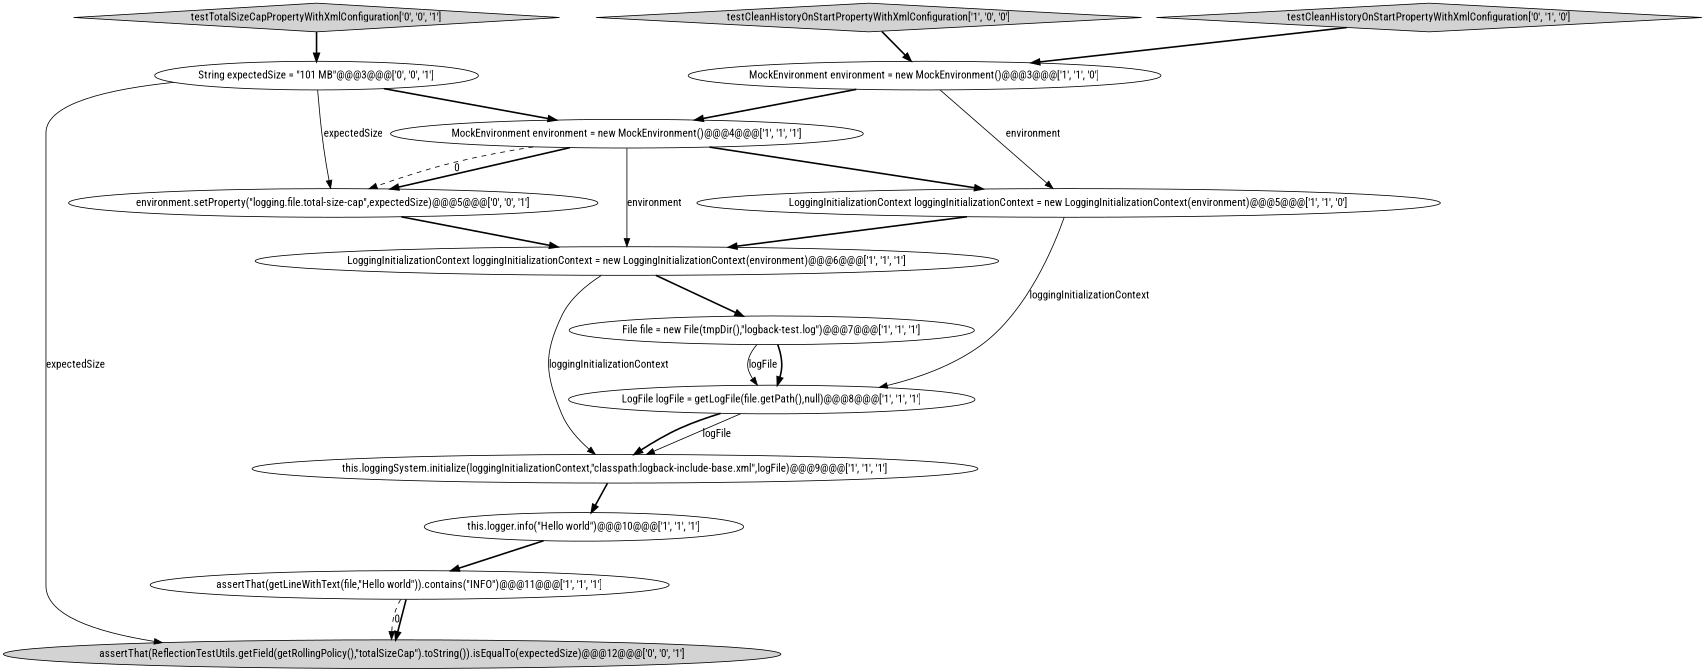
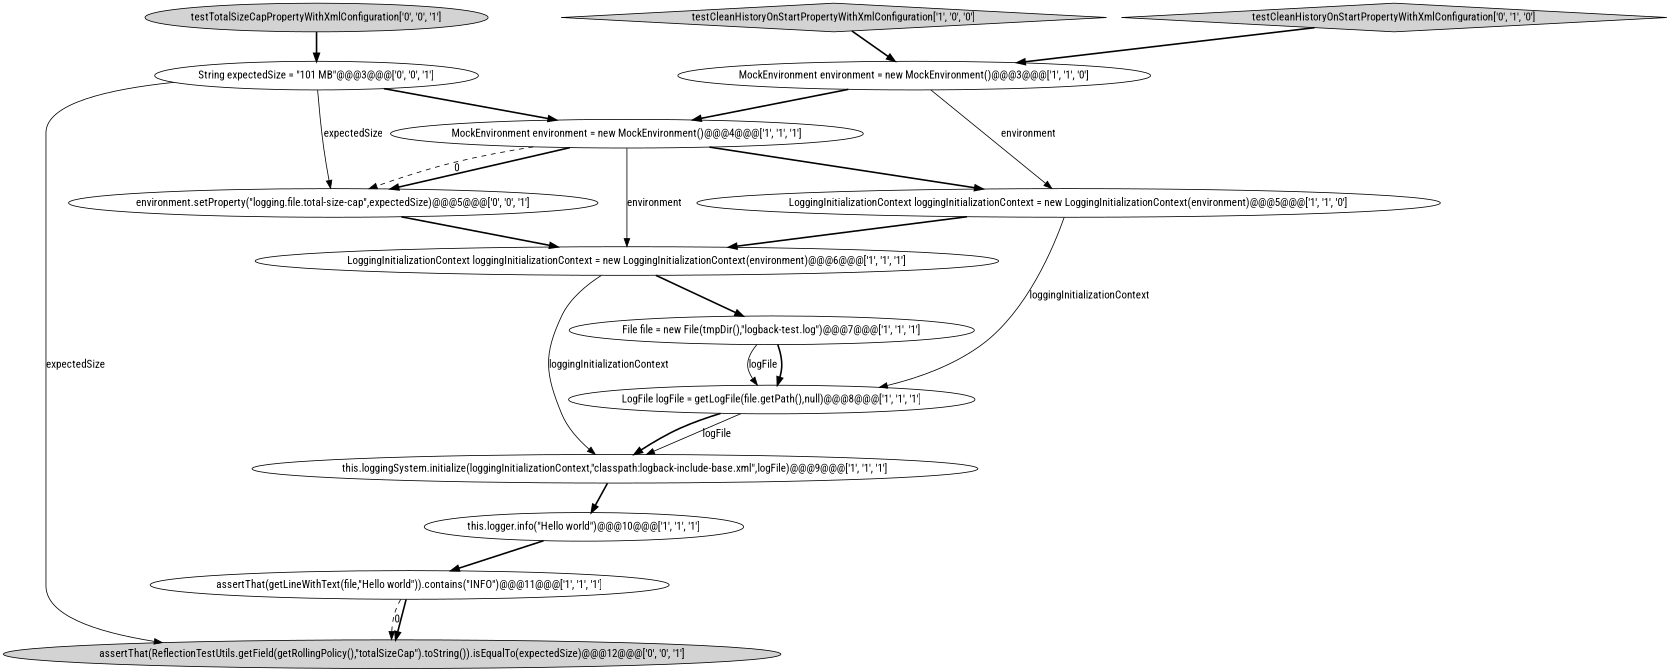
(317, 18) -> (317, 18)
